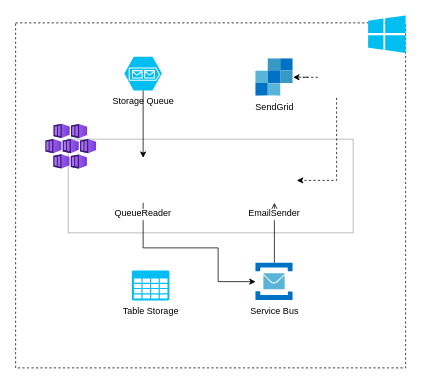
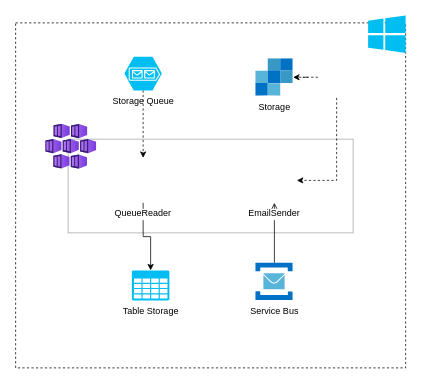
(275, 107) -> (275, 107)
(143, 122) -> (143, 122)
none -> (150, 249)
(232, 282) -> none
